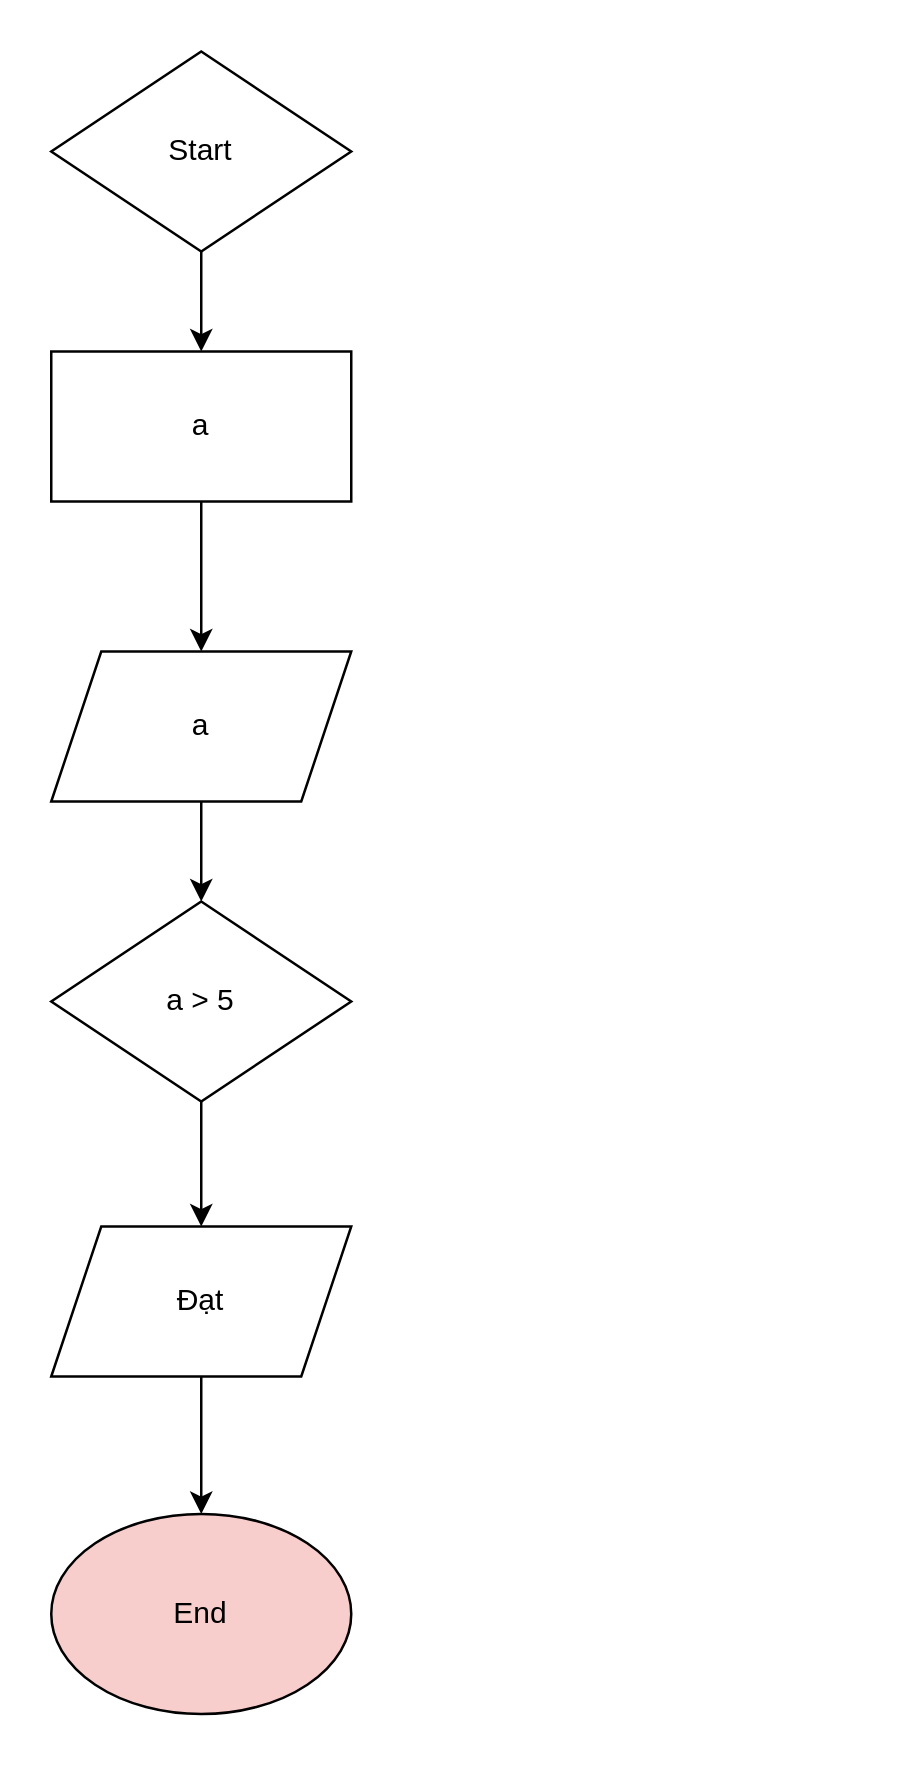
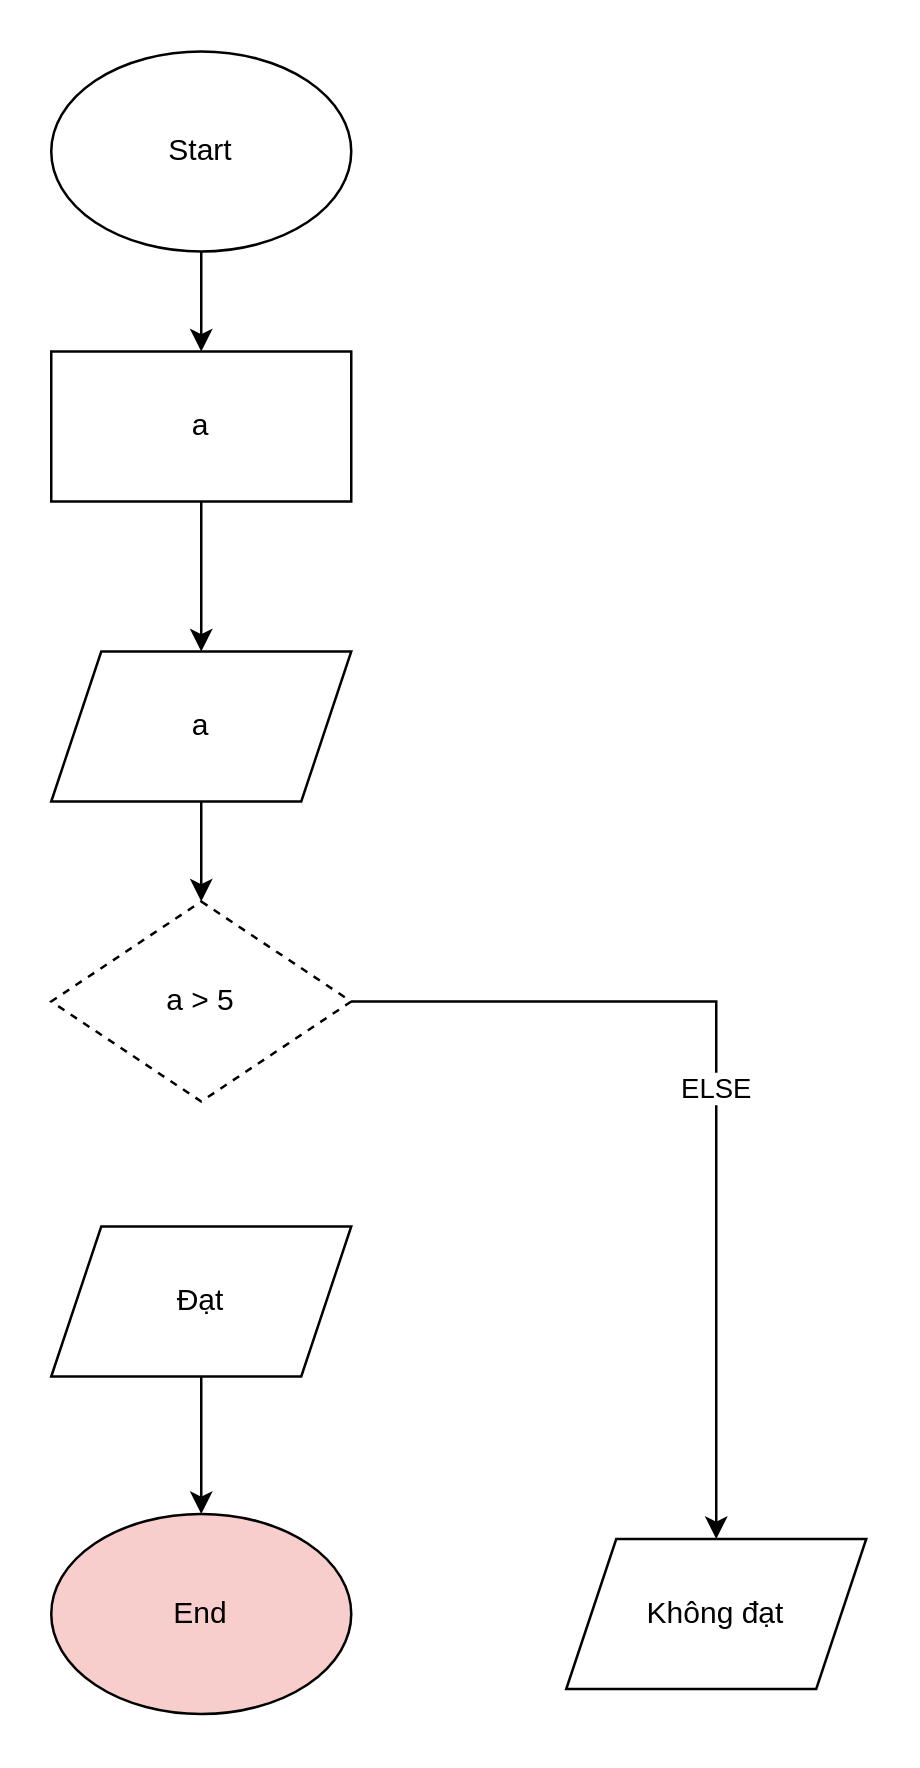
(201, 151) -> (201, 151)
(201, 1001) -> (201, 1001)
none -> (716, 1079)
(201, 1155) -> none
none -> (716, 1614)
